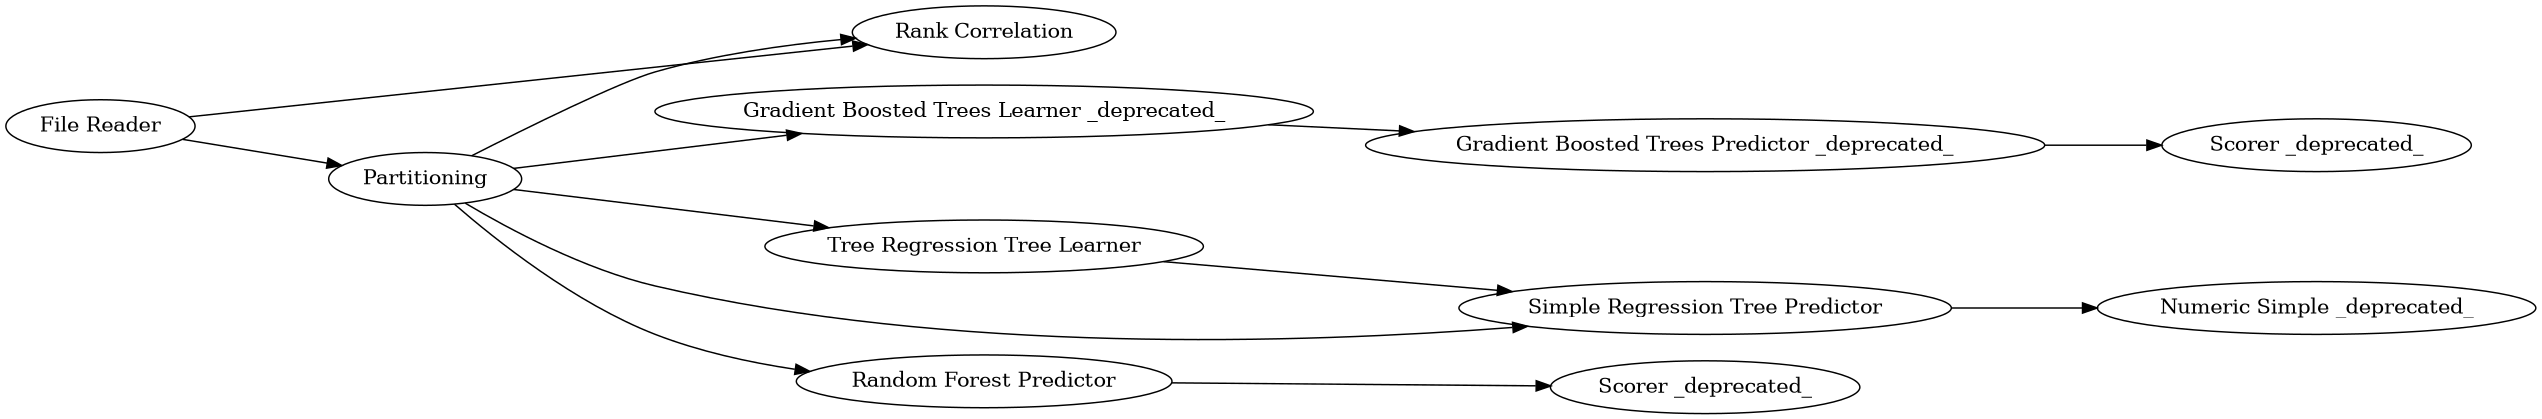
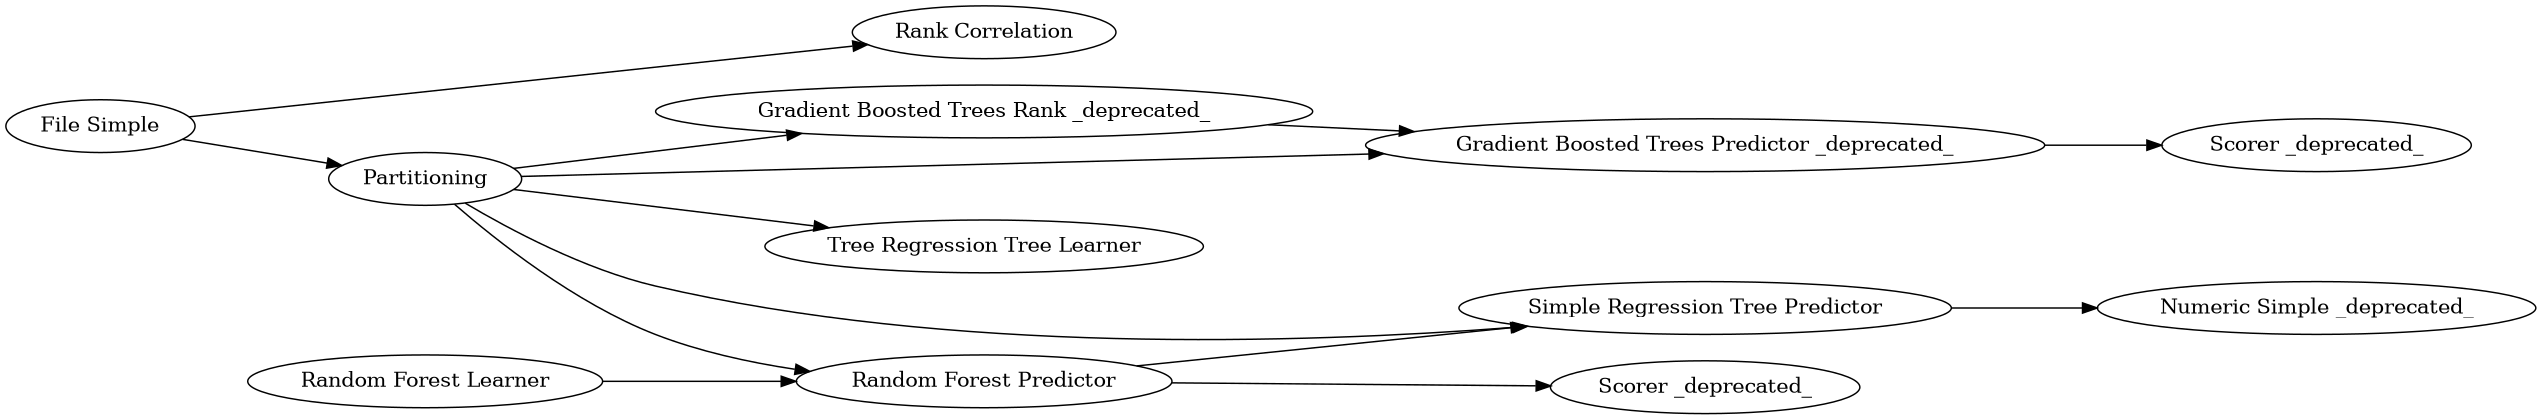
(631, 81) -> (945, 165)
(984, 111) -> (984, 111)
(100, 126) -> (100, 126)
(1330, 276) -> (1324, 347)
none -> (425, 381)
